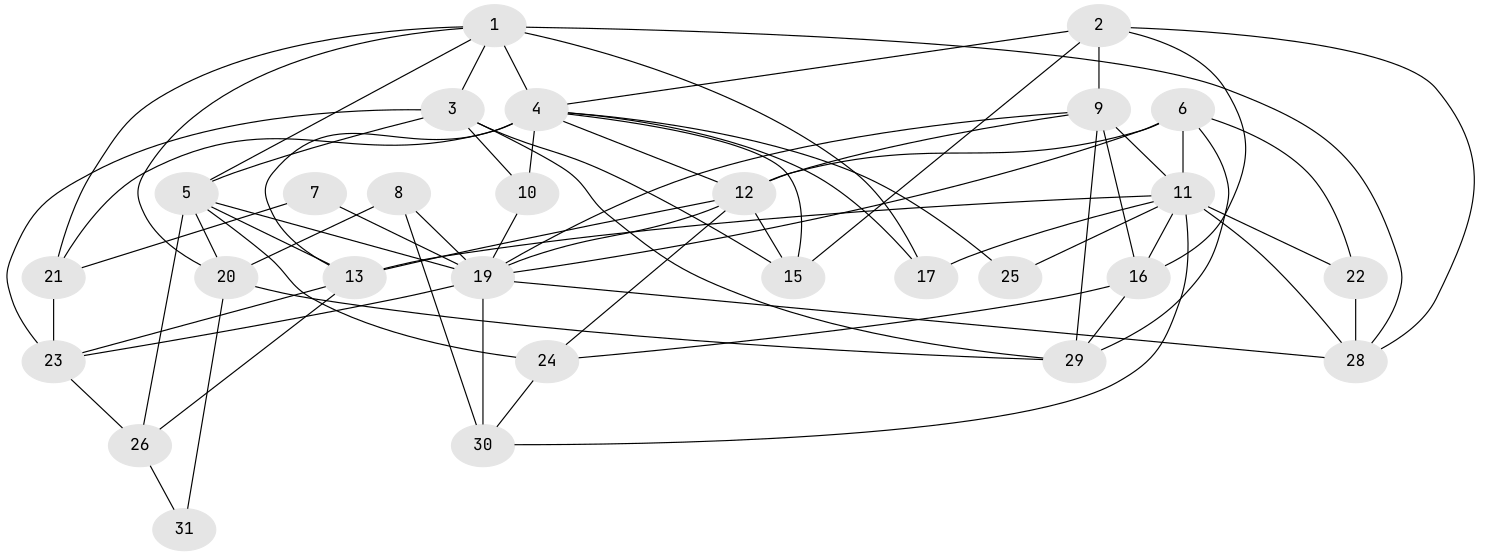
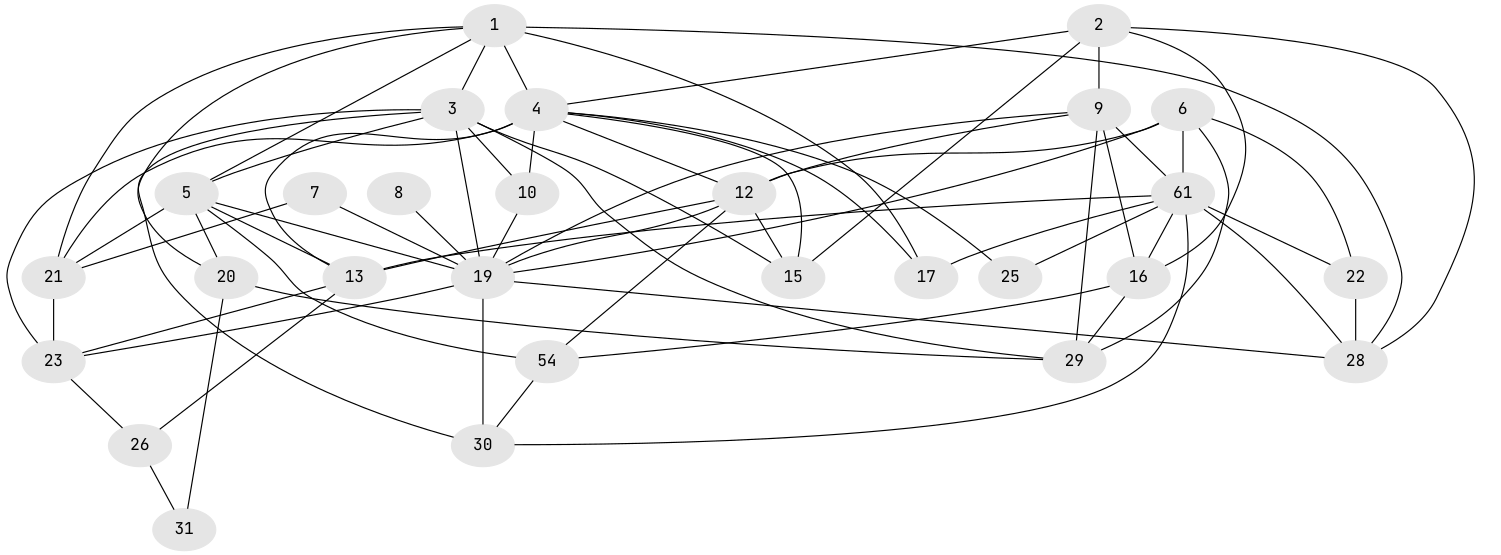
none -> (468, 194)
(1183, 194) -> (1183, 194)
(310, 237) -> none
(163, 320) -> (120, 236)
(443, 325) -> (159, 266)
(547, 362) -> (547, 362)
